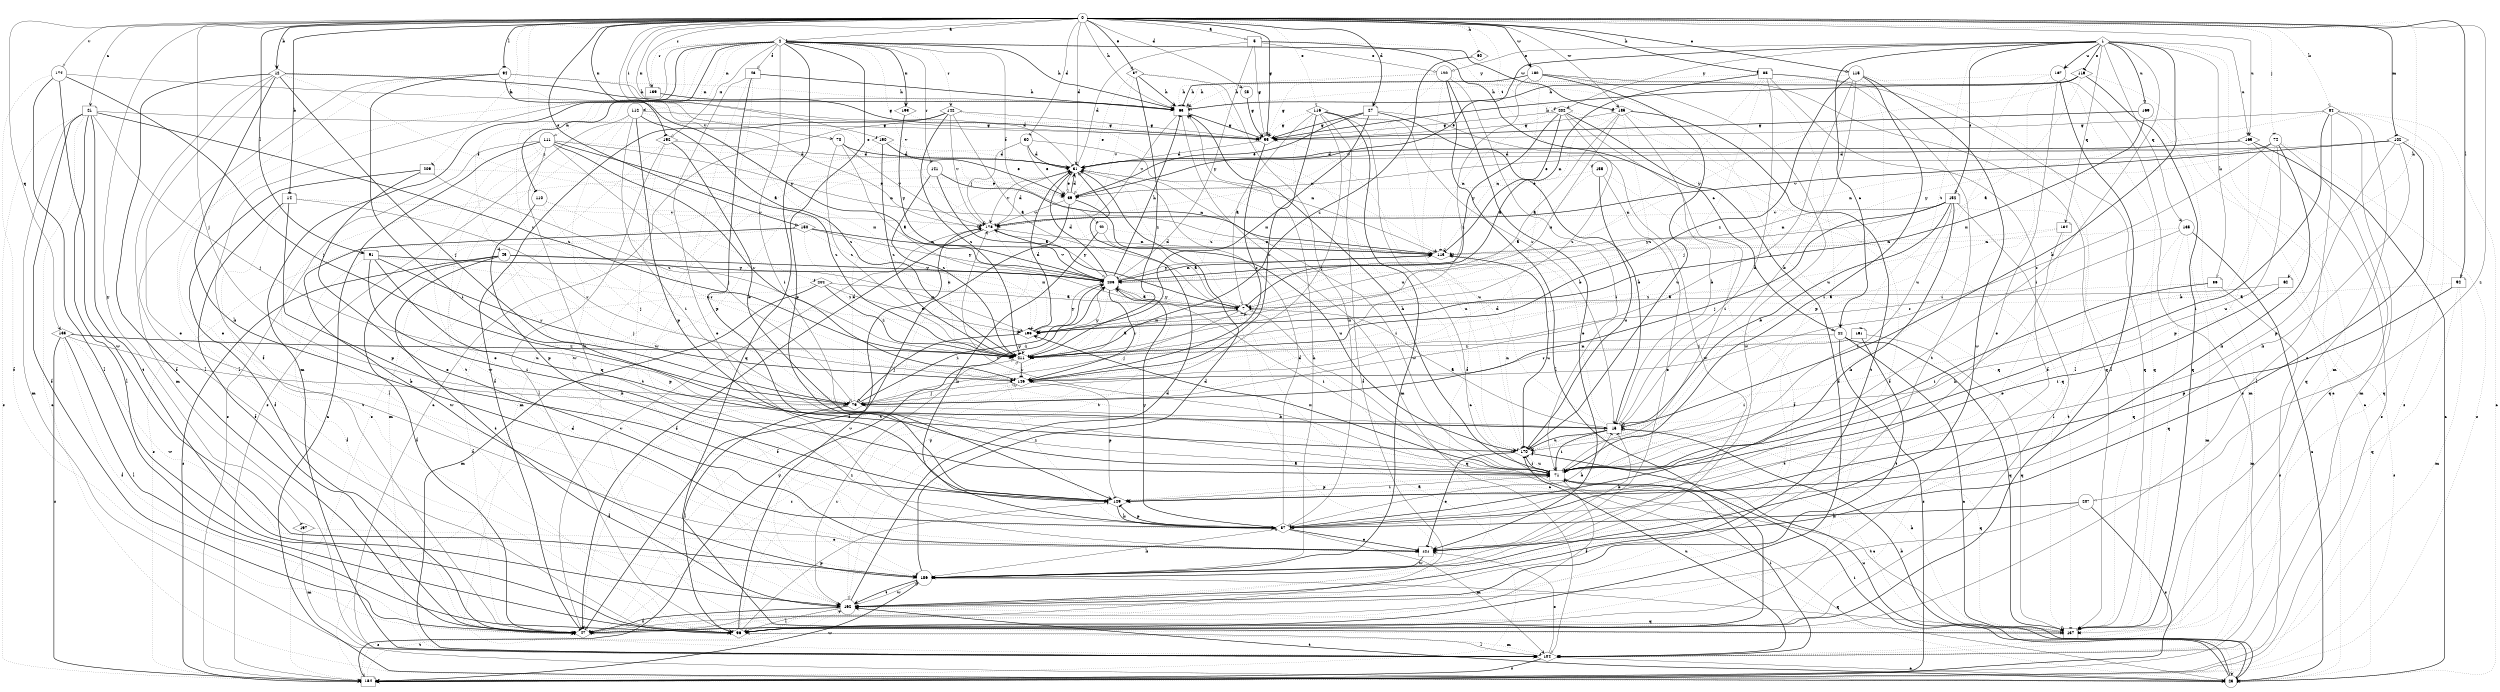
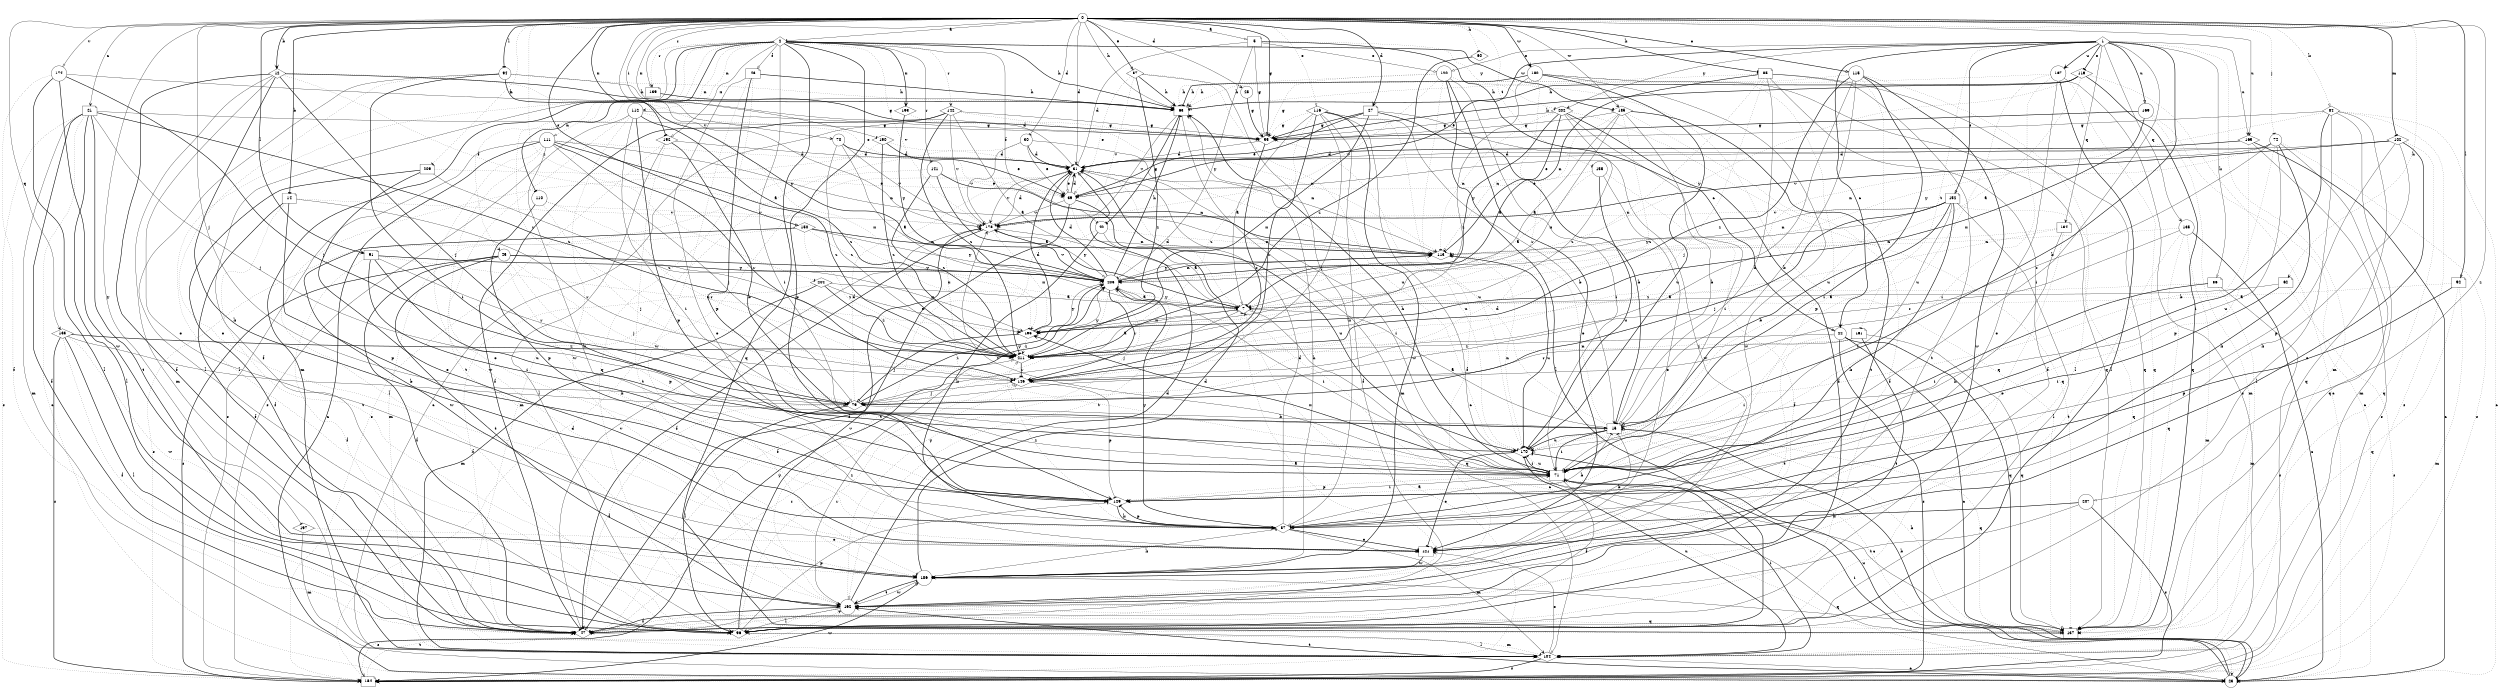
(1222, 125) -> (1150, 170)
(972, 184) -> (972, 184)
(687, 354) -> (687, 354)
